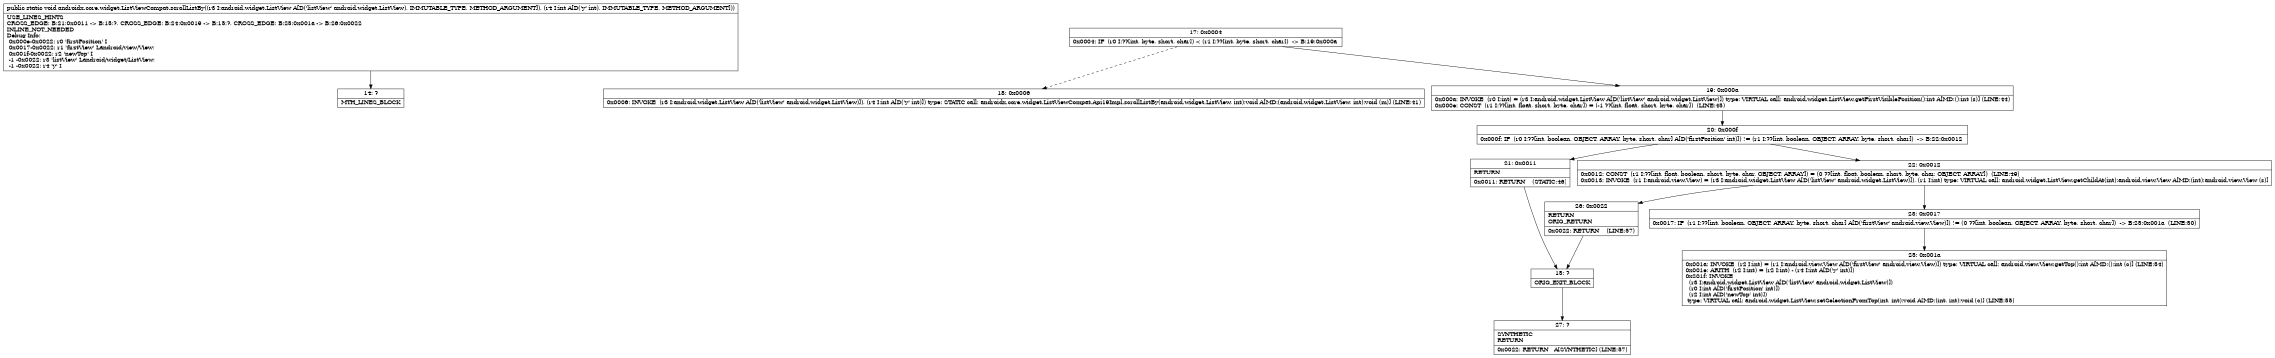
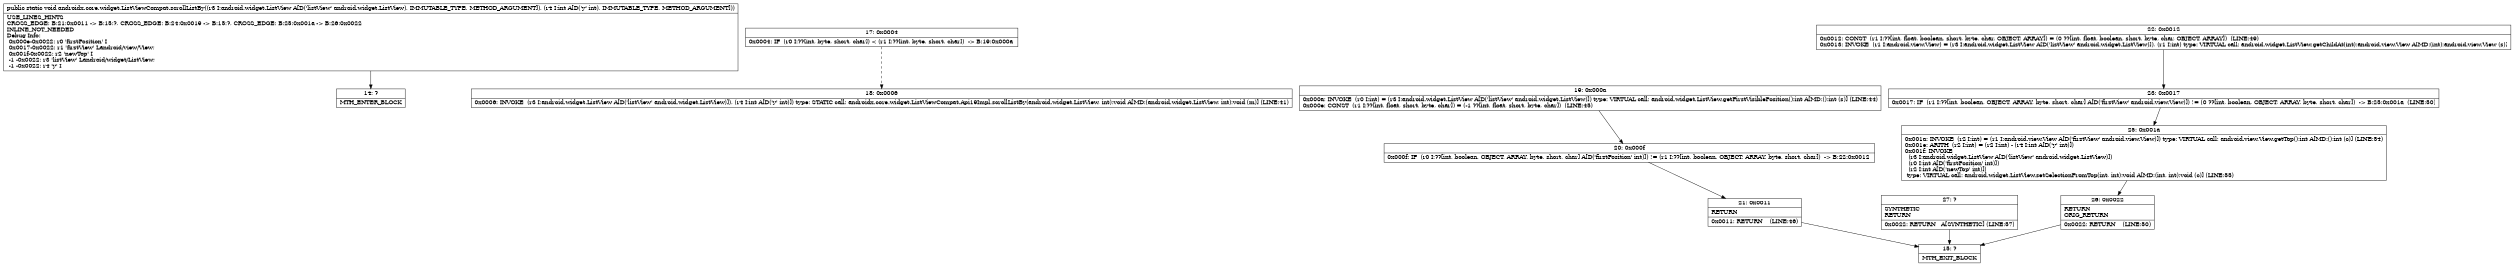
(1449, 66) -> none
(371, 103) -> (371, 103)
(1813, 152) -> none
(1520, 182) -> (1755, 221)
(1698, 193) -> (2124, 186)
(1591, 231) -> (2108, 225)
(1711, 277) -> (1931, 151)
(1562, 283) -> (1949, 258)
(1562, 302) -> (1949, 235)
